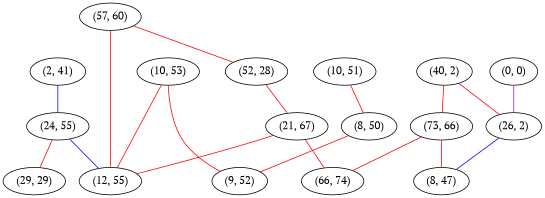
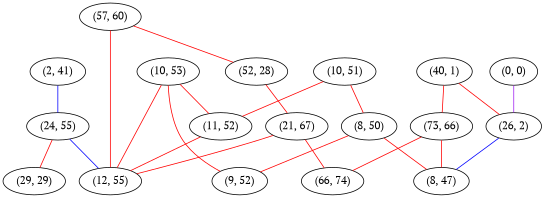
(444, 72) -> (444, 72)
none -> (221, 126)
none -> (405, 154)
